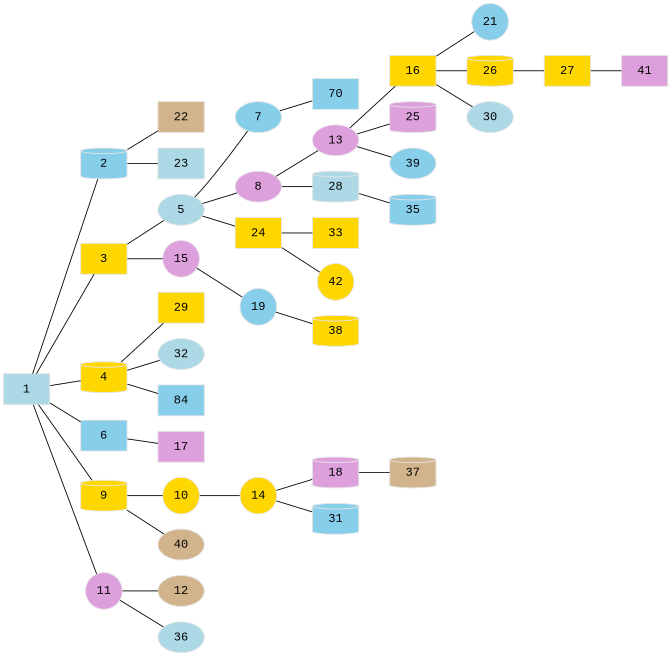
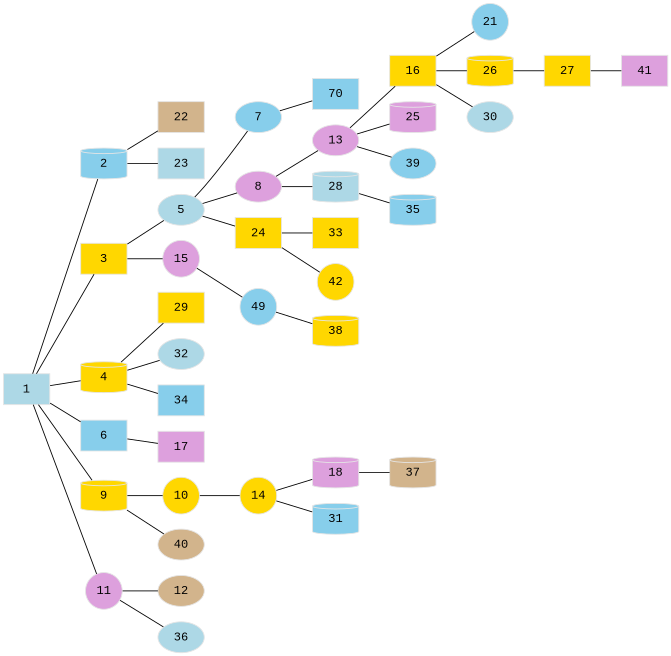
(258, 307) -> (258, 307)
(181, 400) -> (181, 400)
